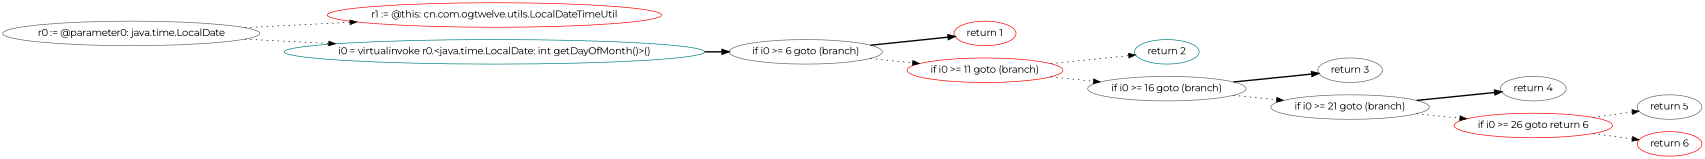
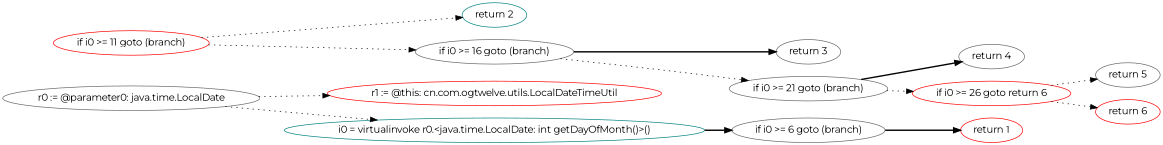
(892, 61) -> none
